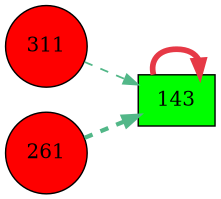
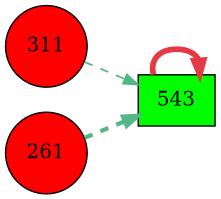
(177, 100) -> (177, 100)
